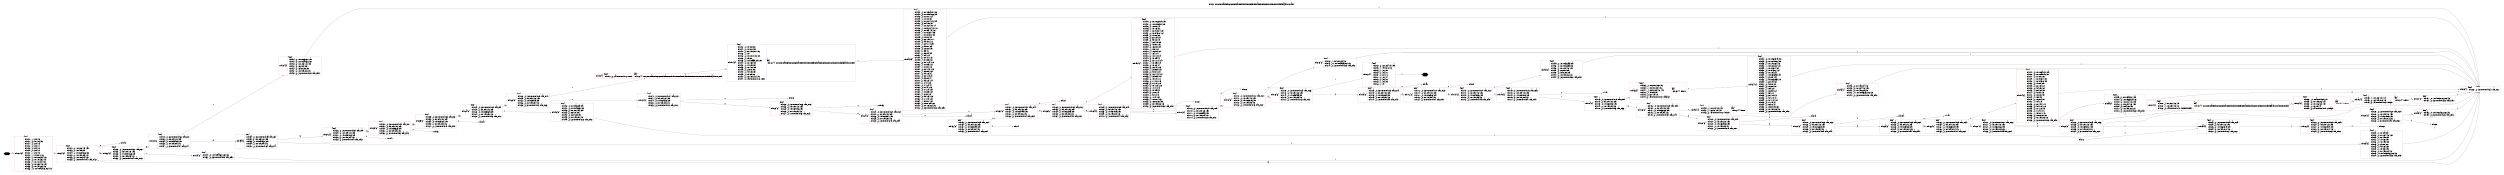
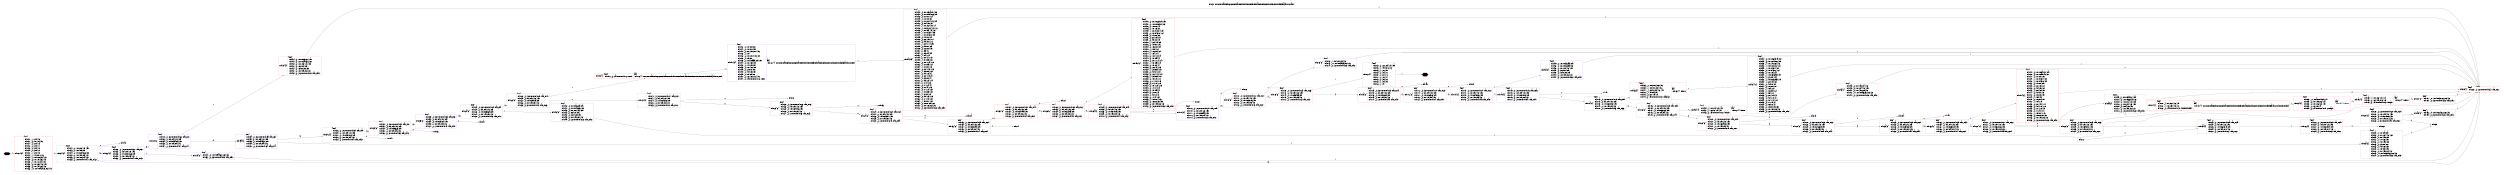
(948, 113) -> (925, 121)
(2450, 132) -> (2416, 131)
